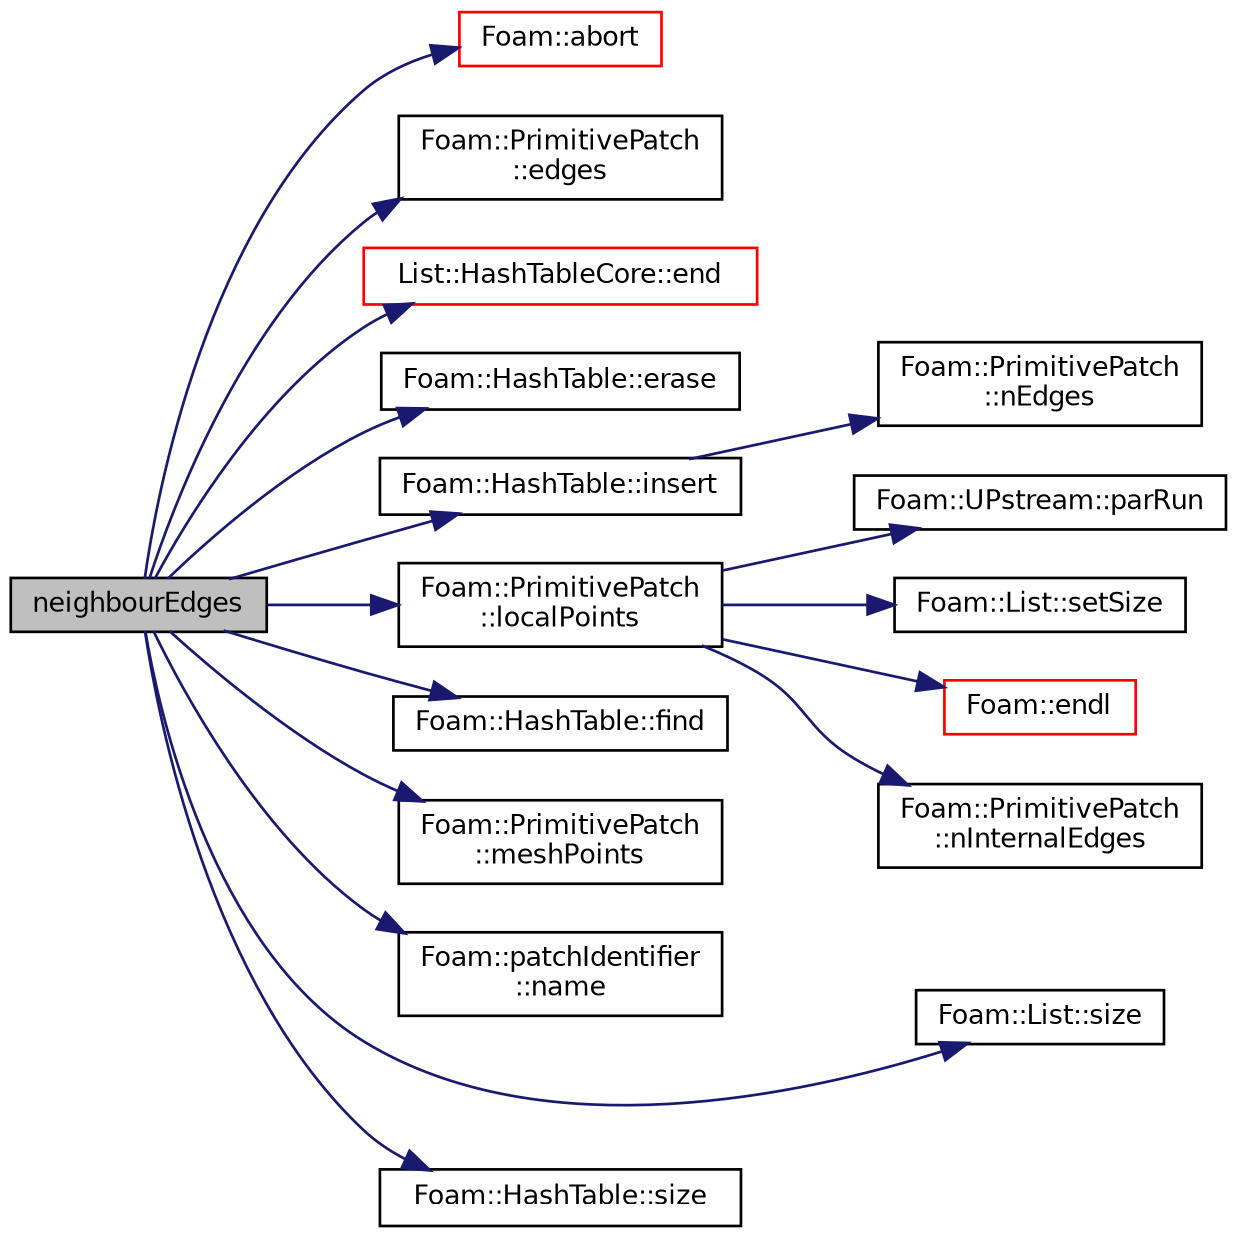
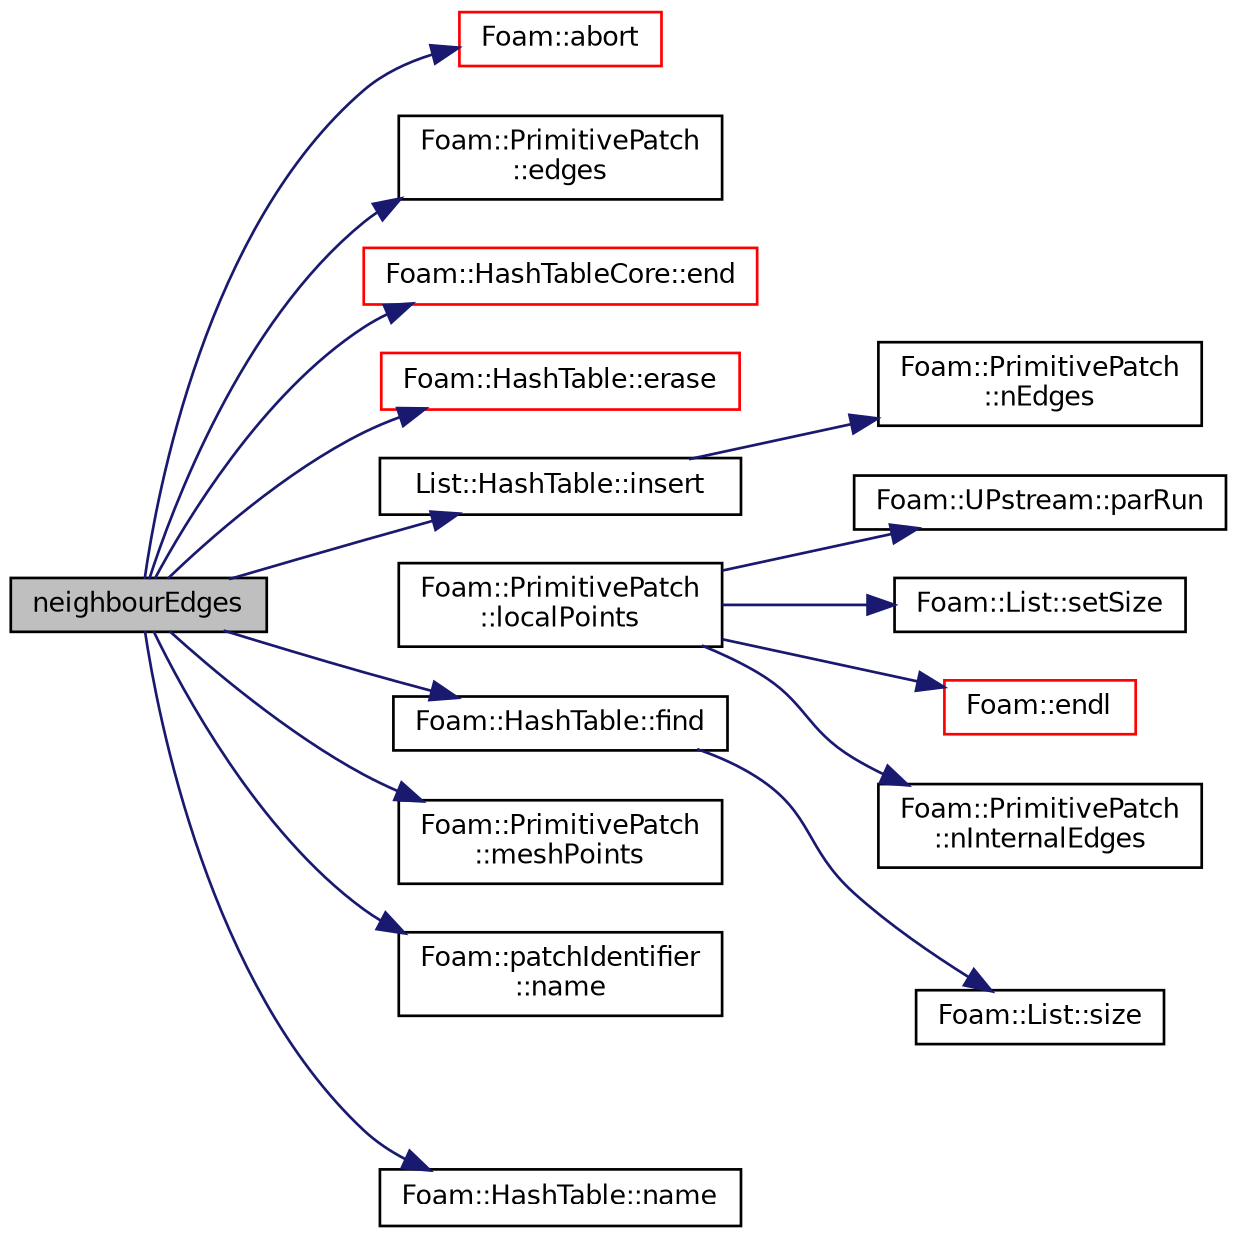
(560, 276) -> (560, 276)
(560, 381) -> (560, 381)
(560, 486) -> (560, 486)
(319, 605) -> none
(416, 1067) -> (828, 865)
(560, 1198) -> (560, 1198)
